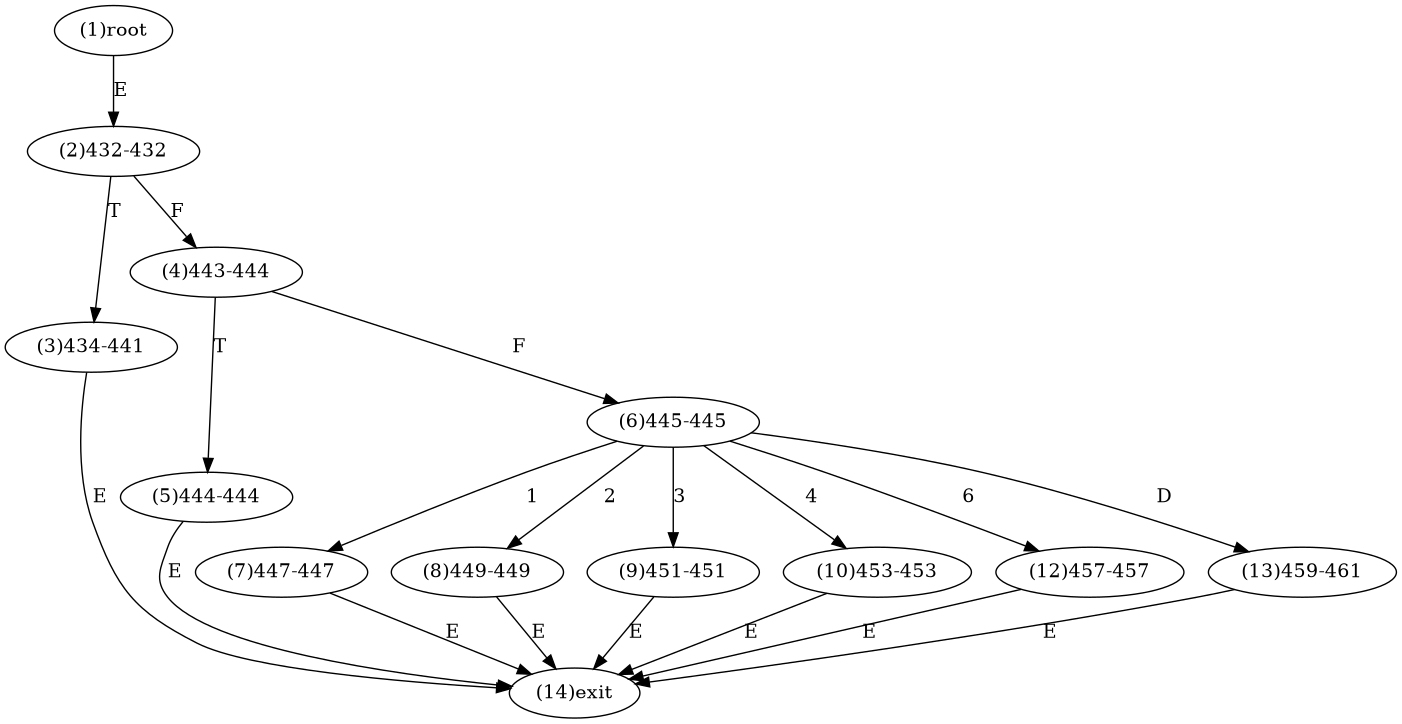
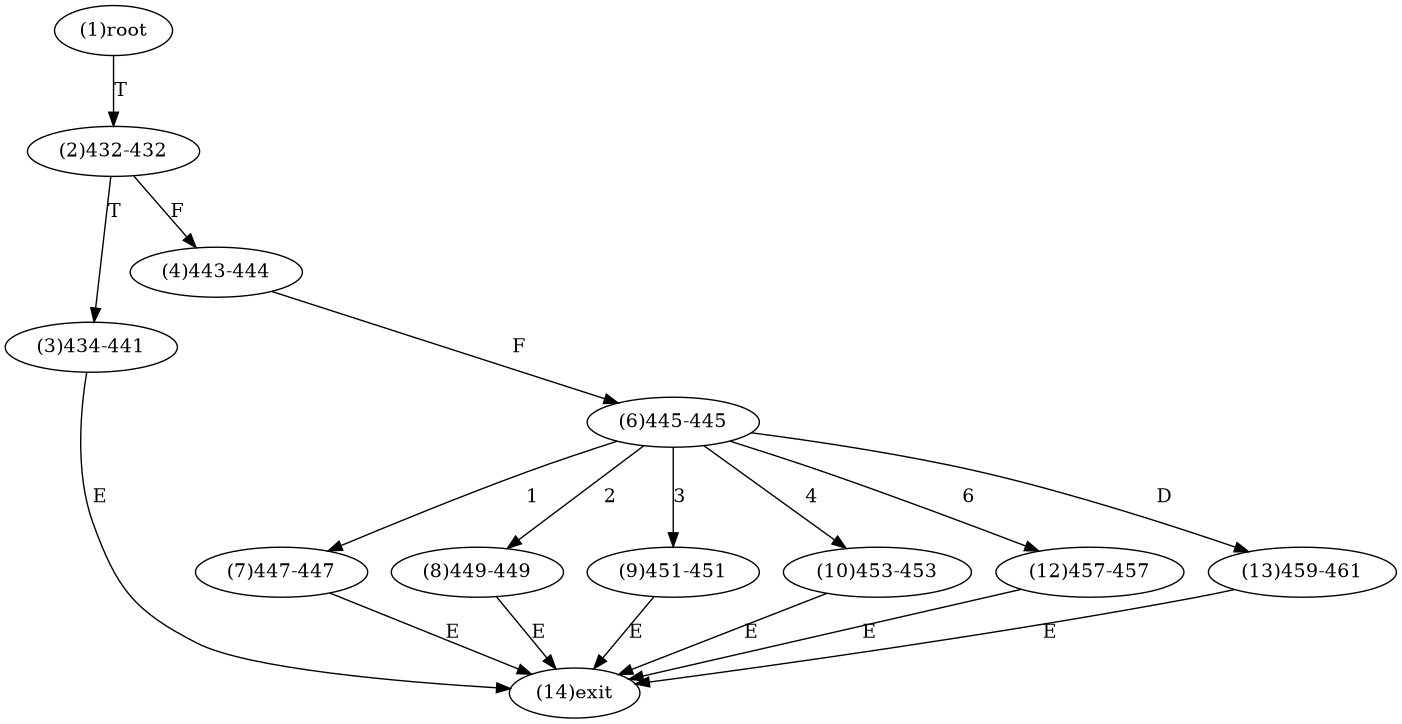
(121, 91) -> (121, 91)
(207, 497) -> none
